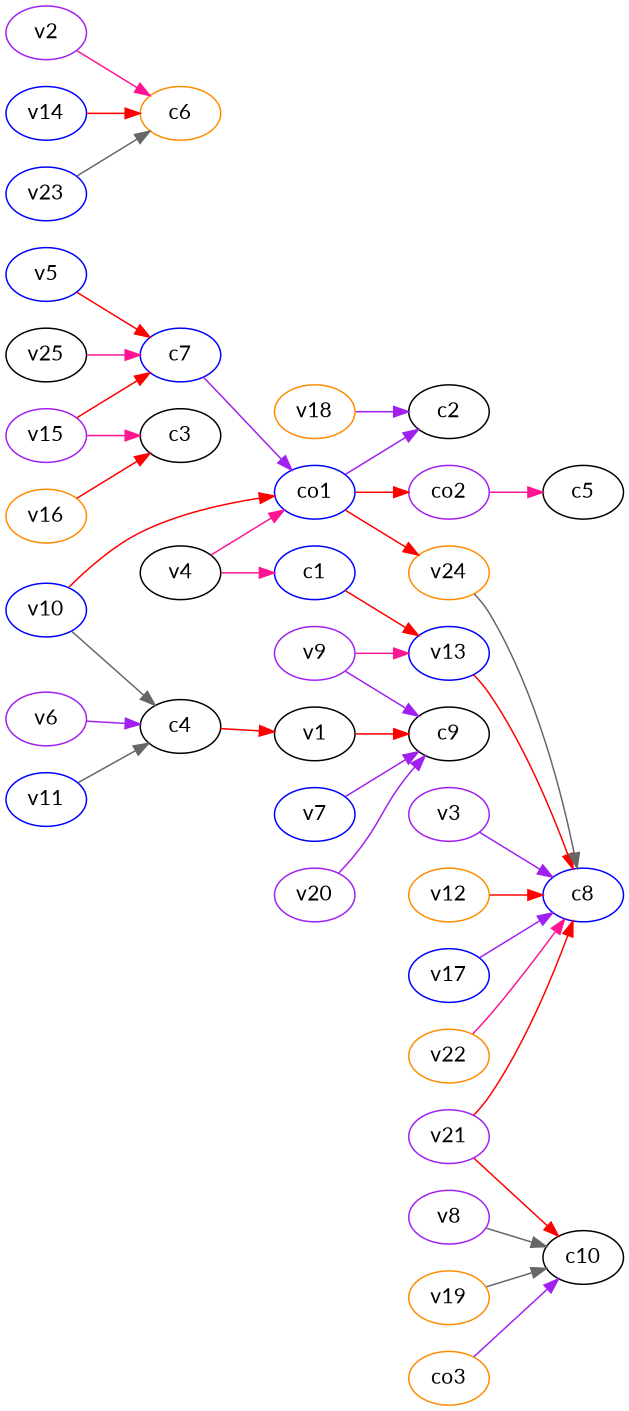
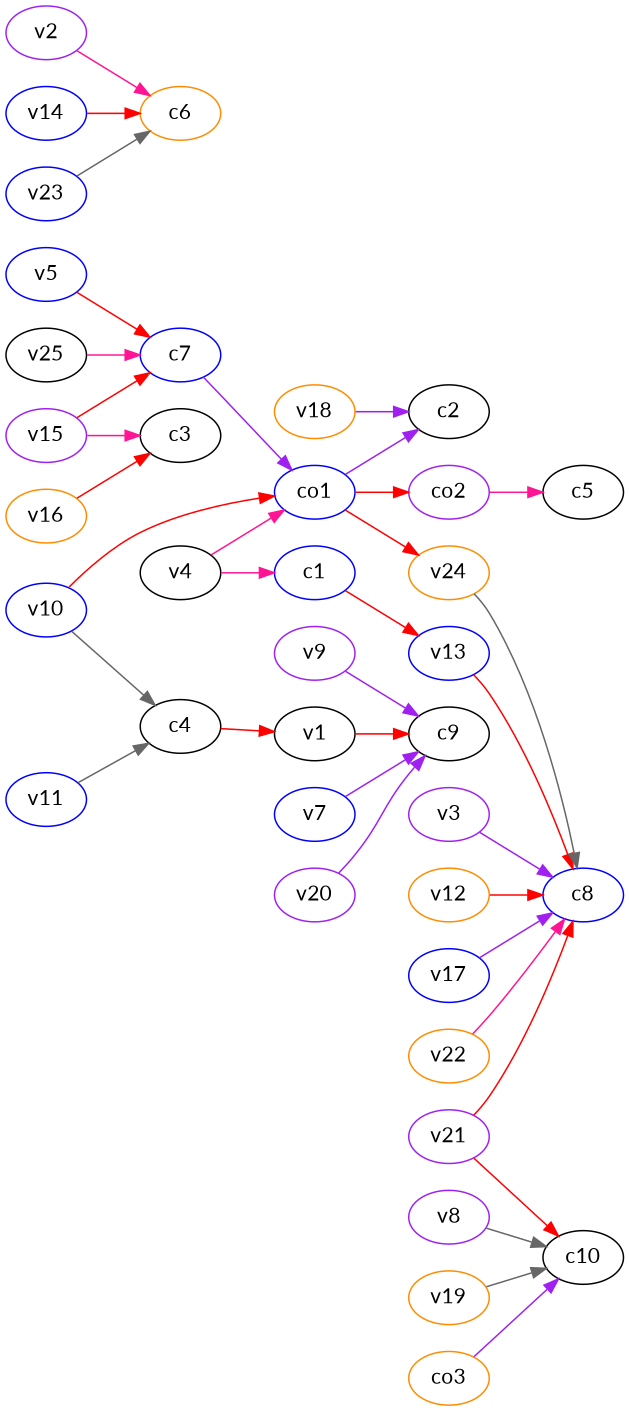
(375, 653) -> none
(46, 719) -> none
